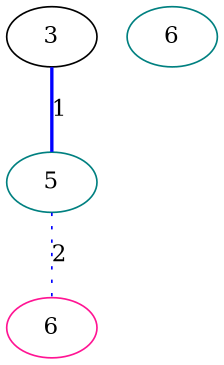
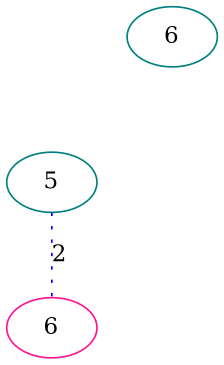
(52, 37) -> none
